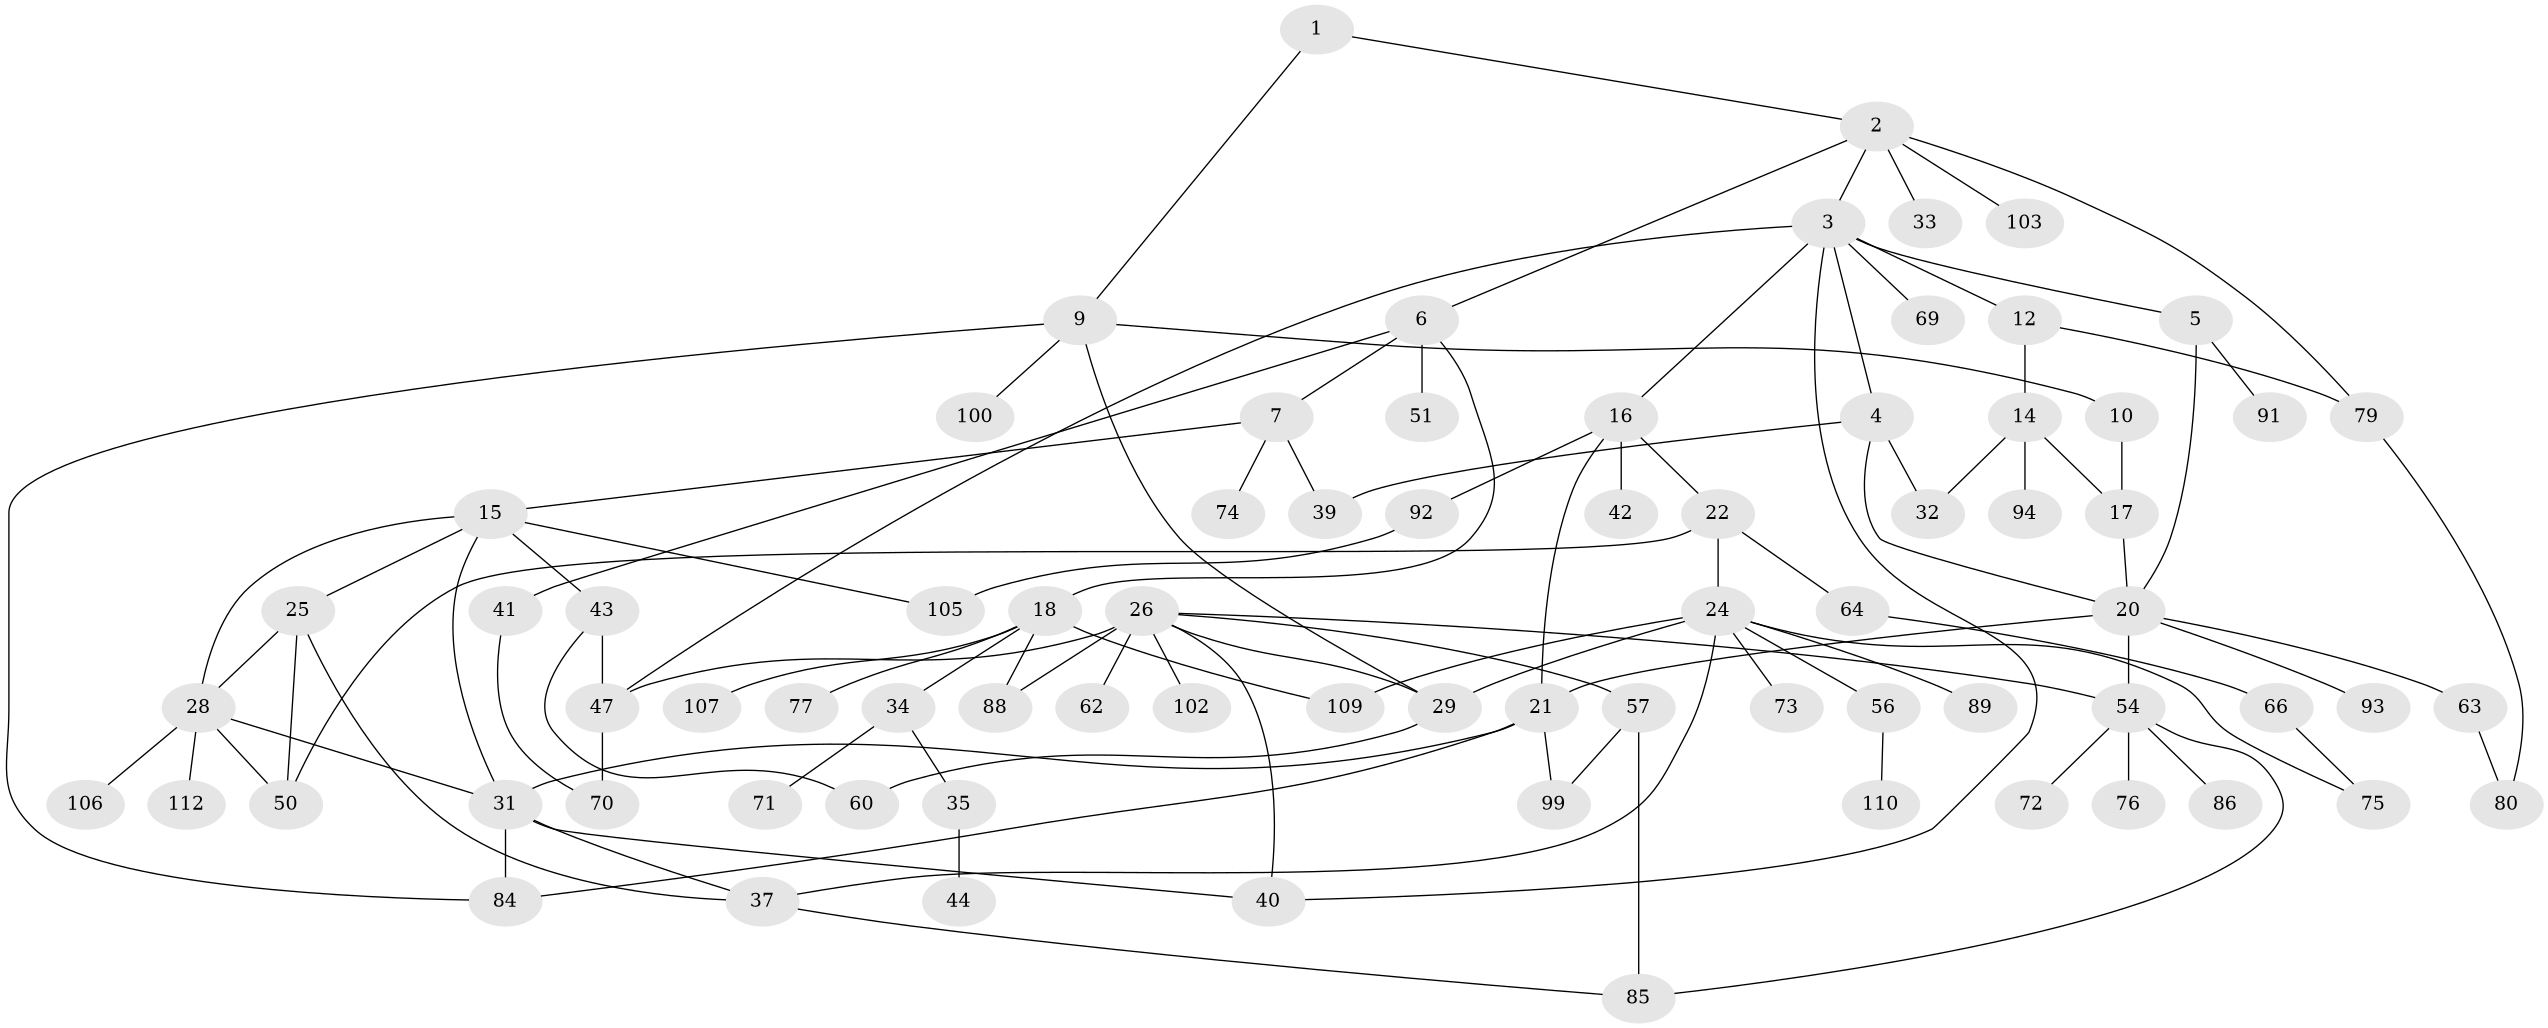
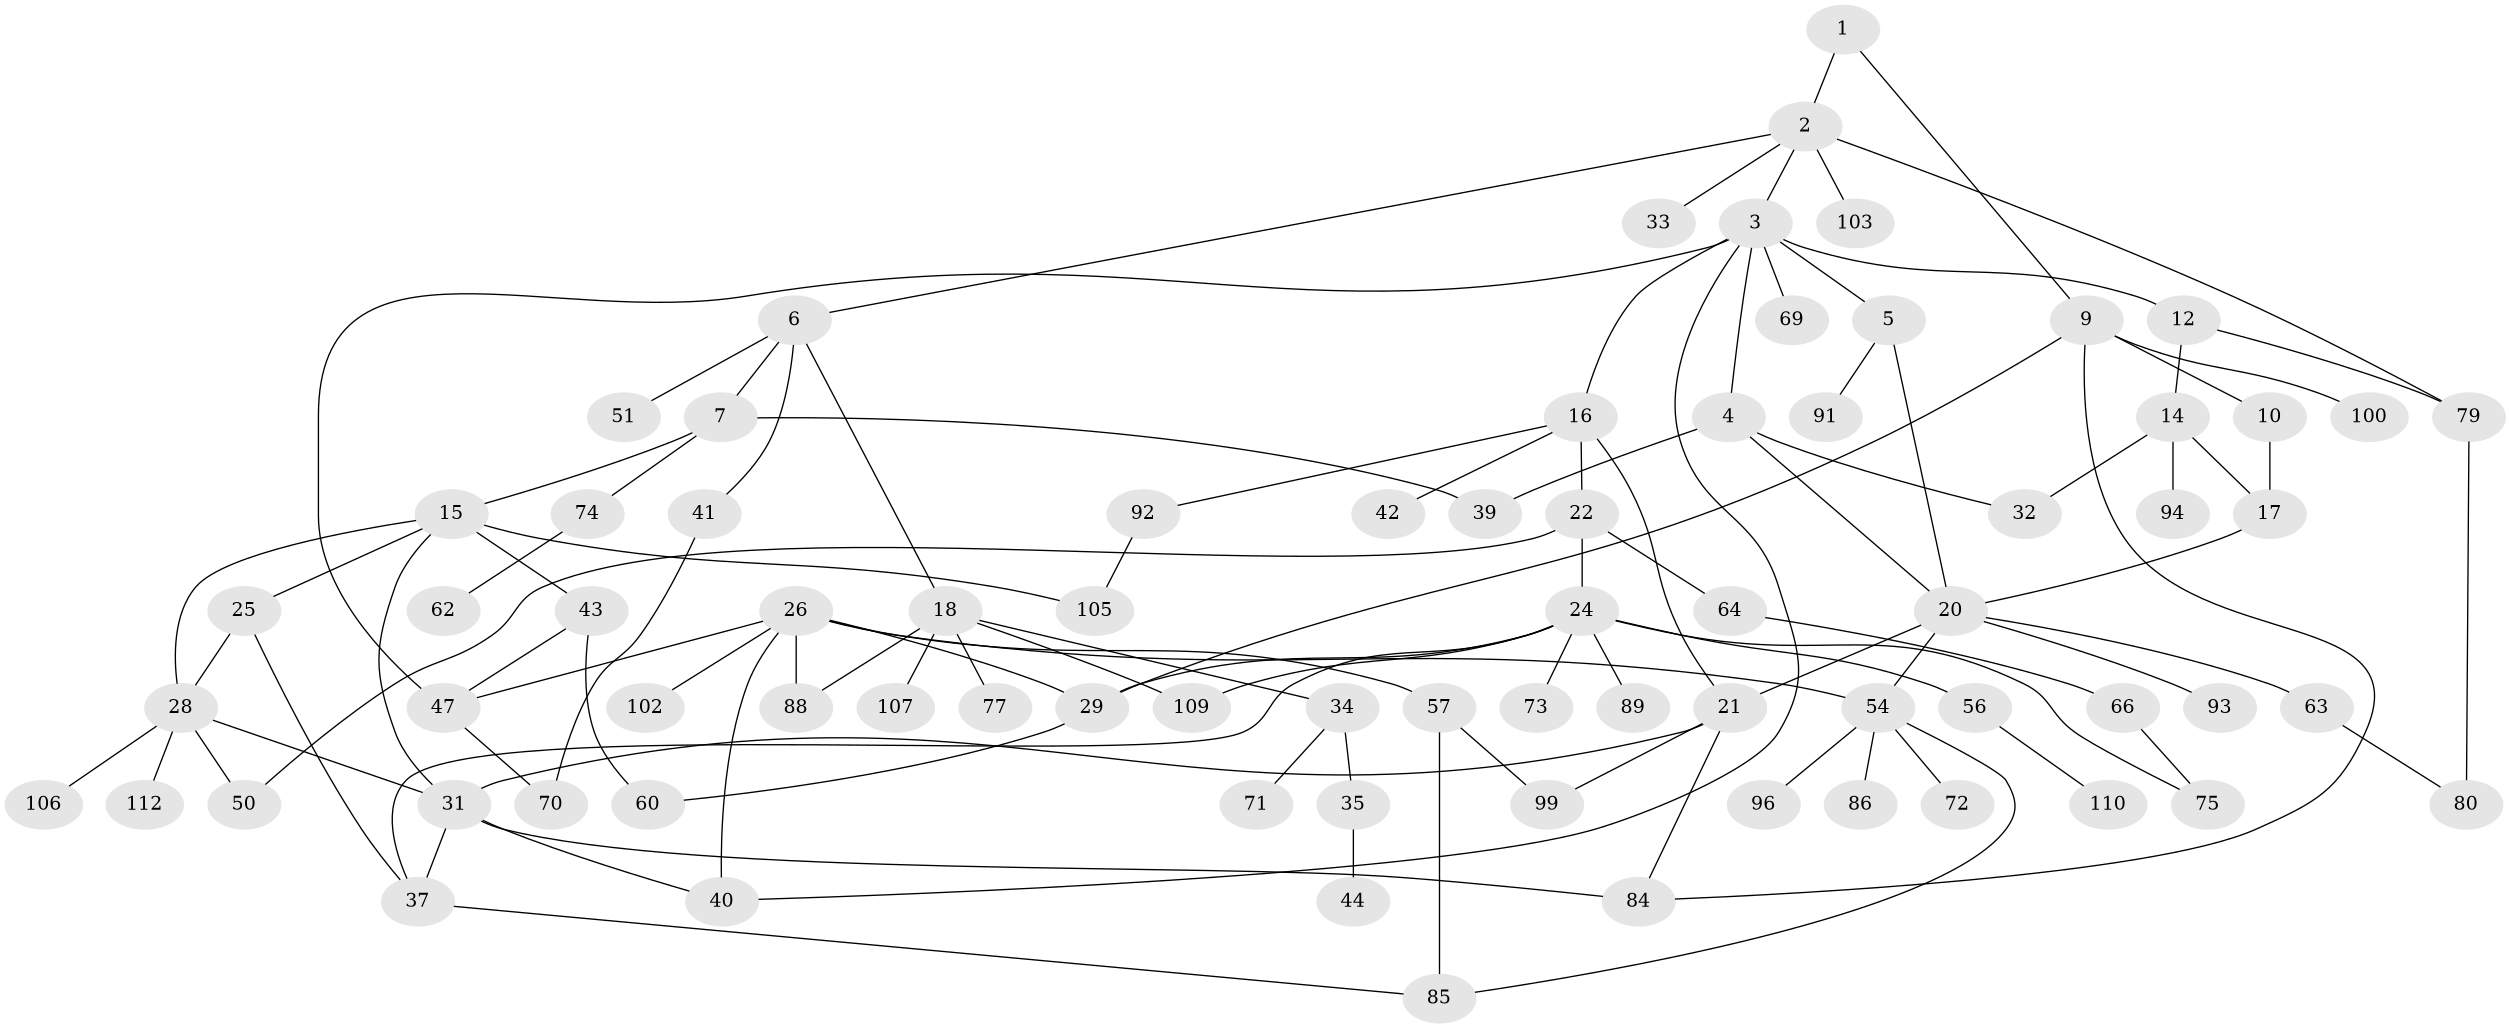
(1117, 660) -> (511, 566)
(292, 708) -> none
(2129, 805) -> (1764, 805)
